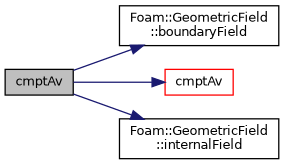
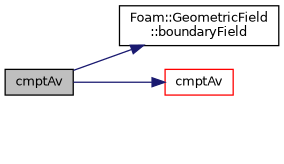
(199, 139) -> none
